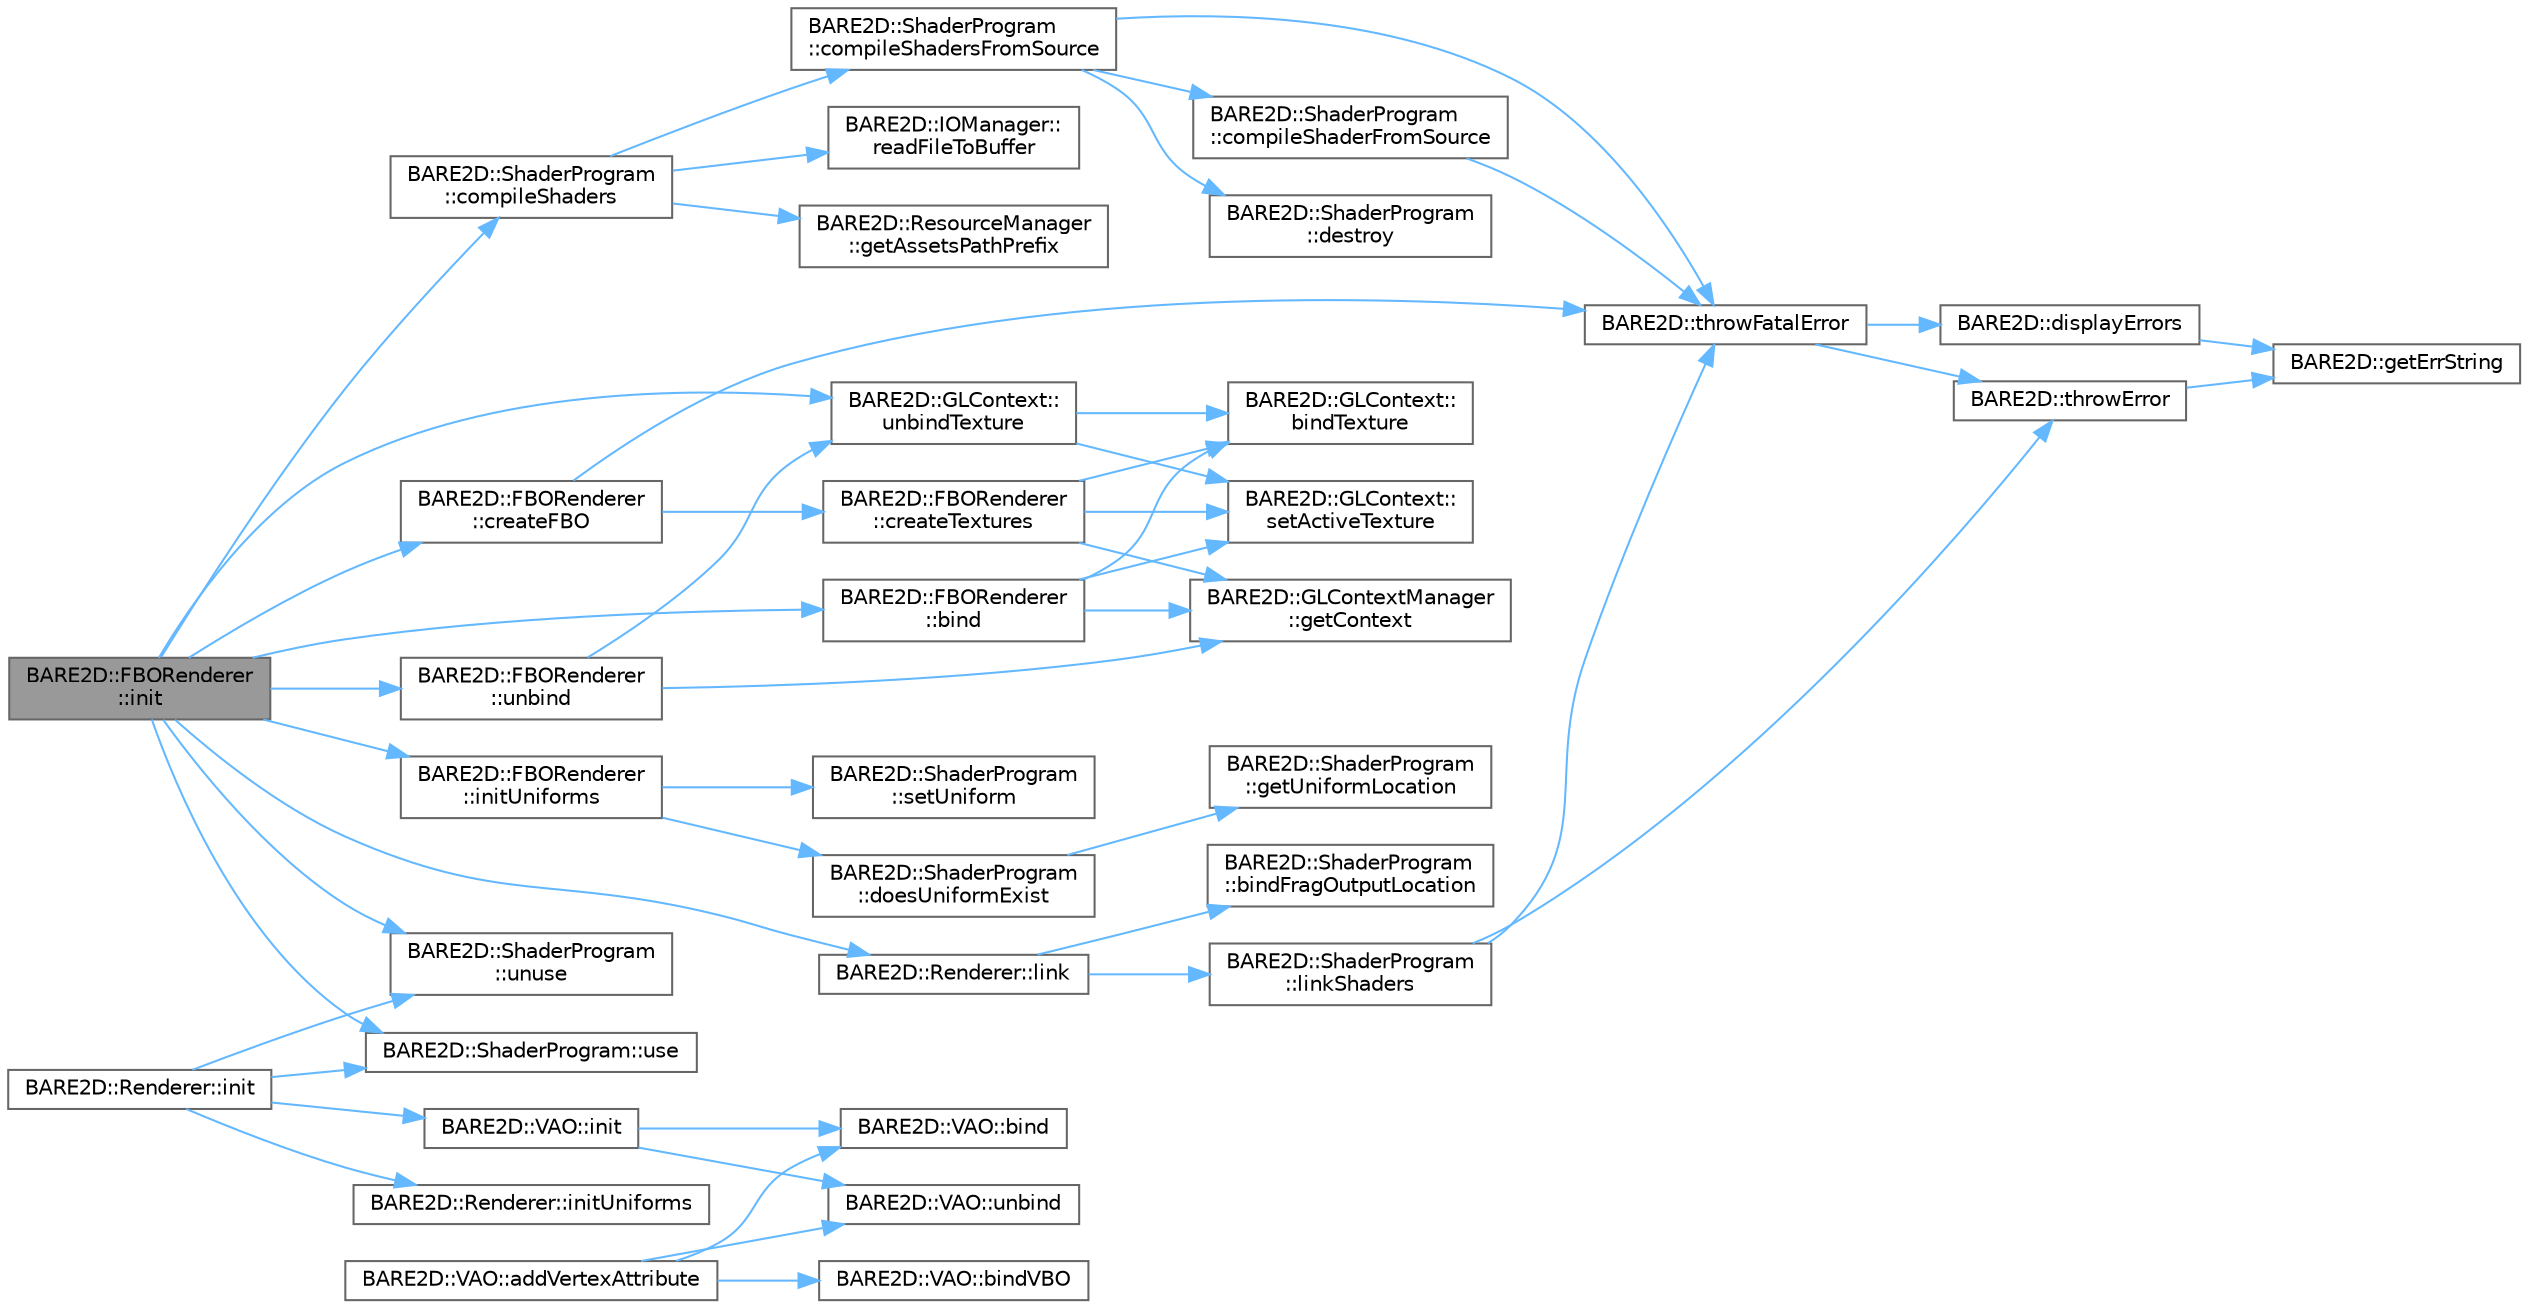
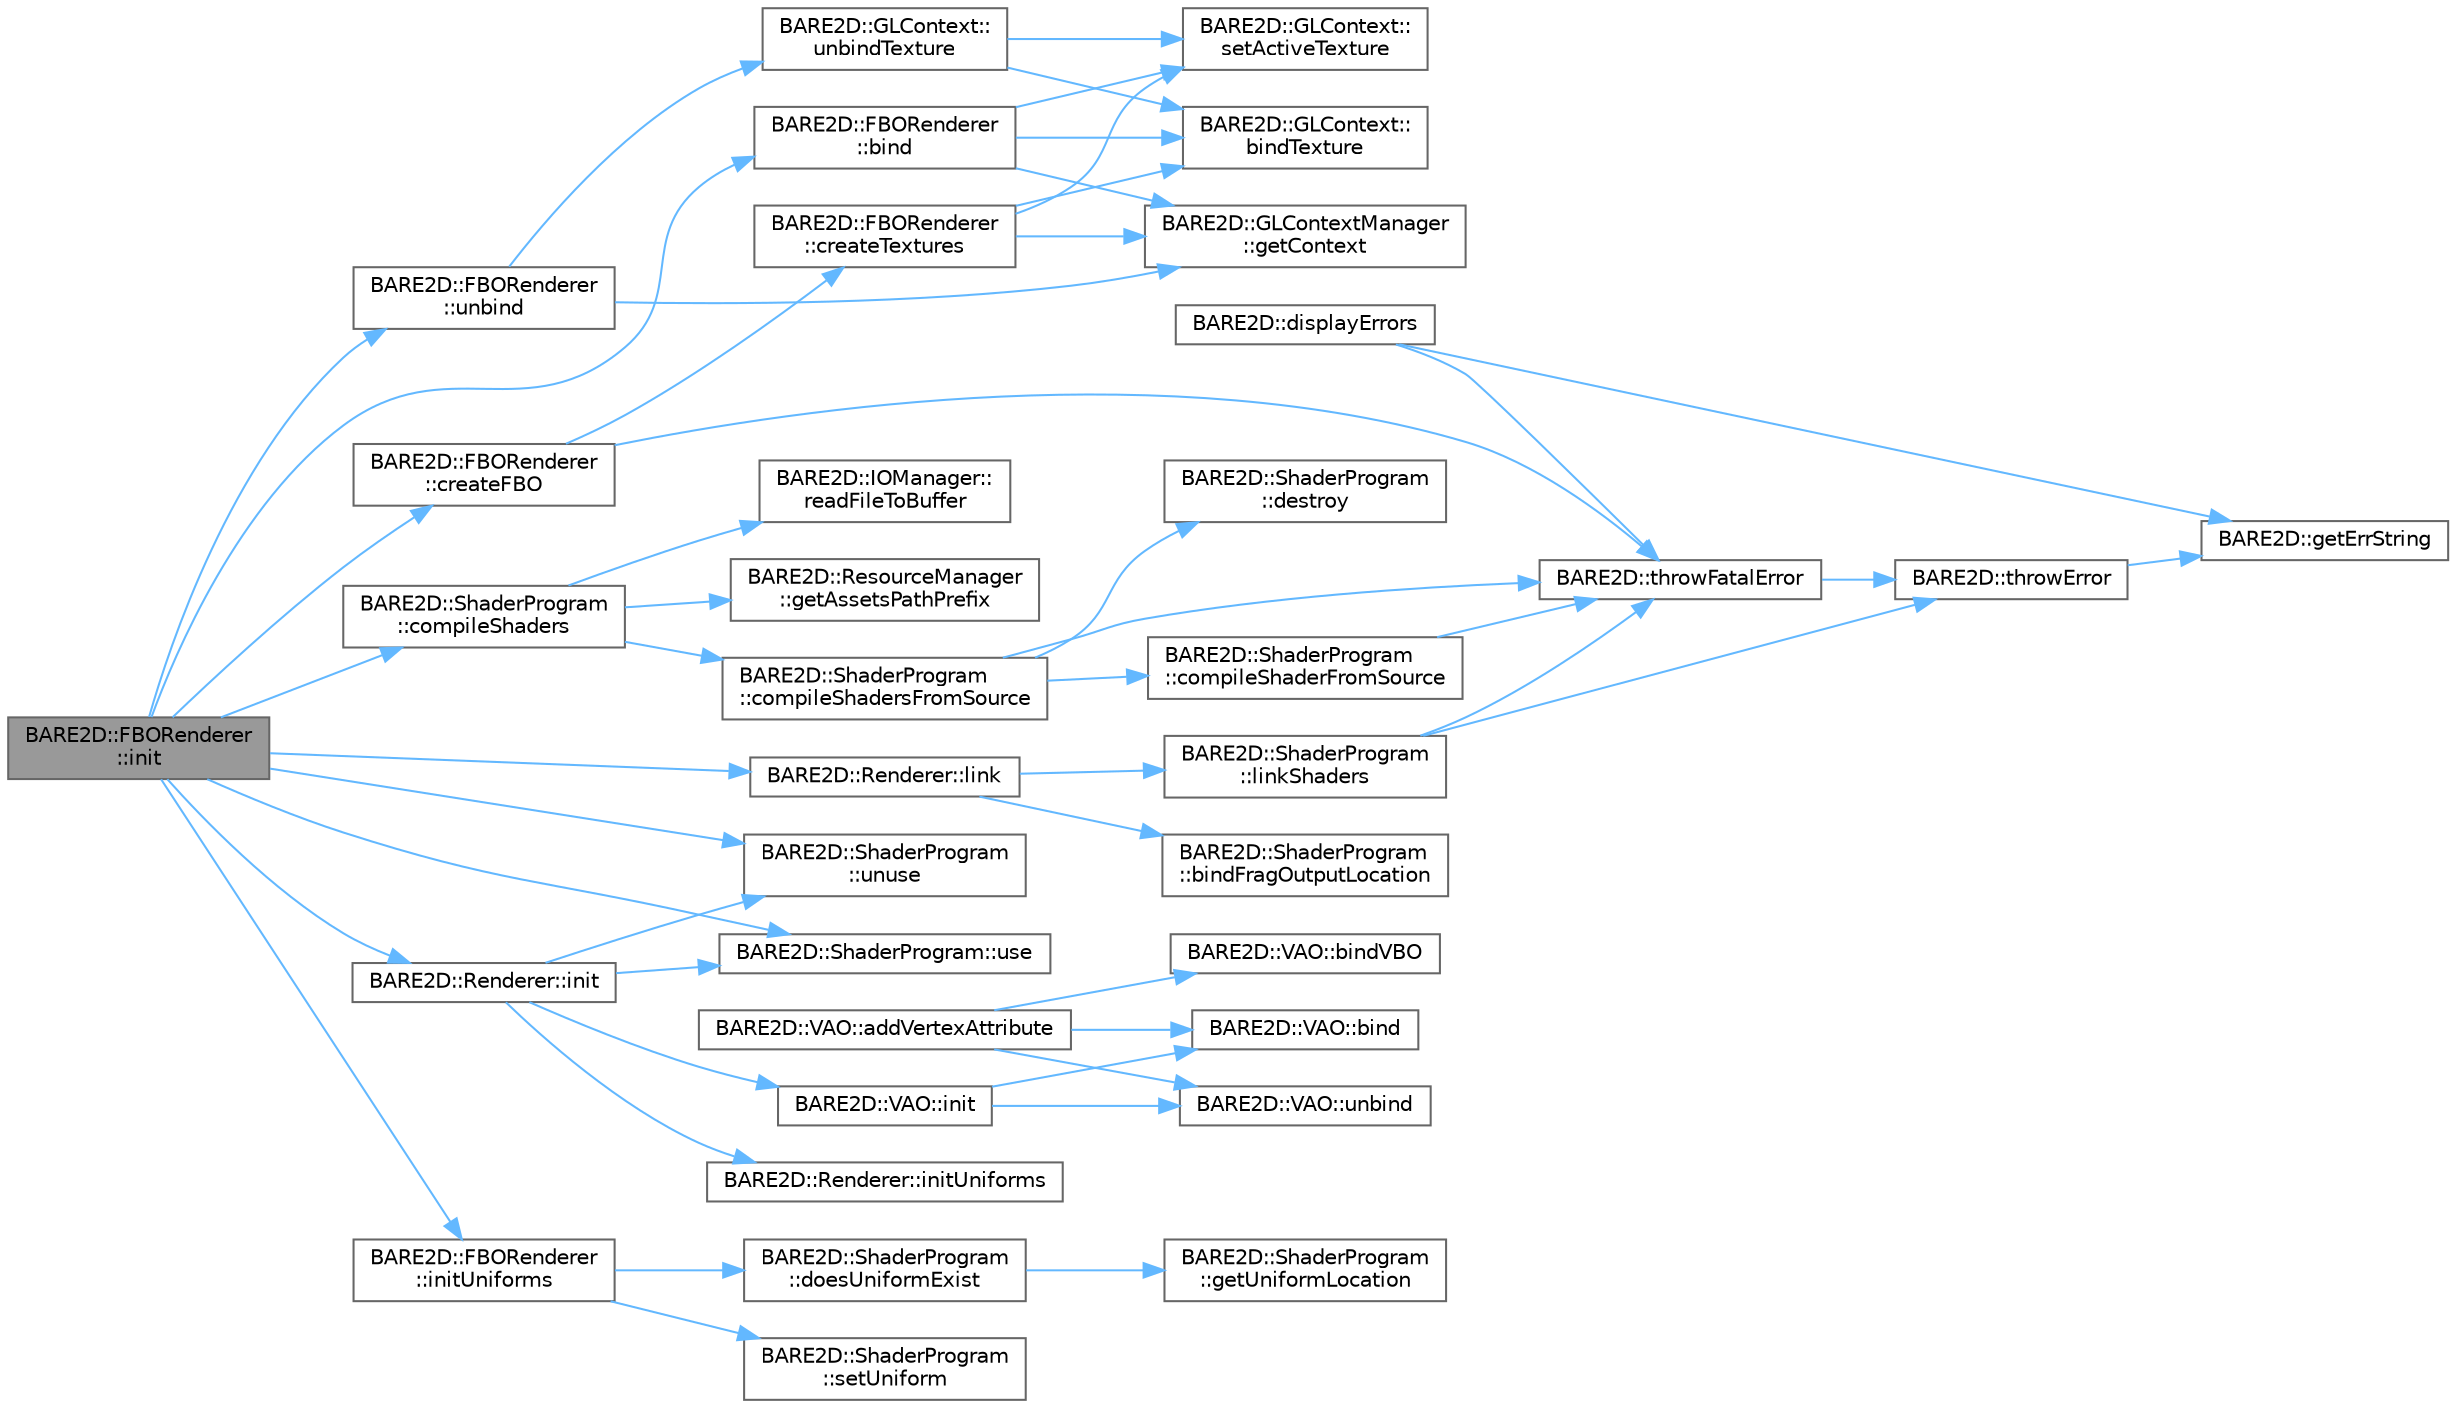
(1893, 325) -> (1528, 432)
(440, 427) -> (270, 879)
